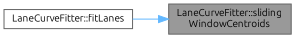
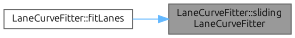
(230, 19) -> (230, 19)
